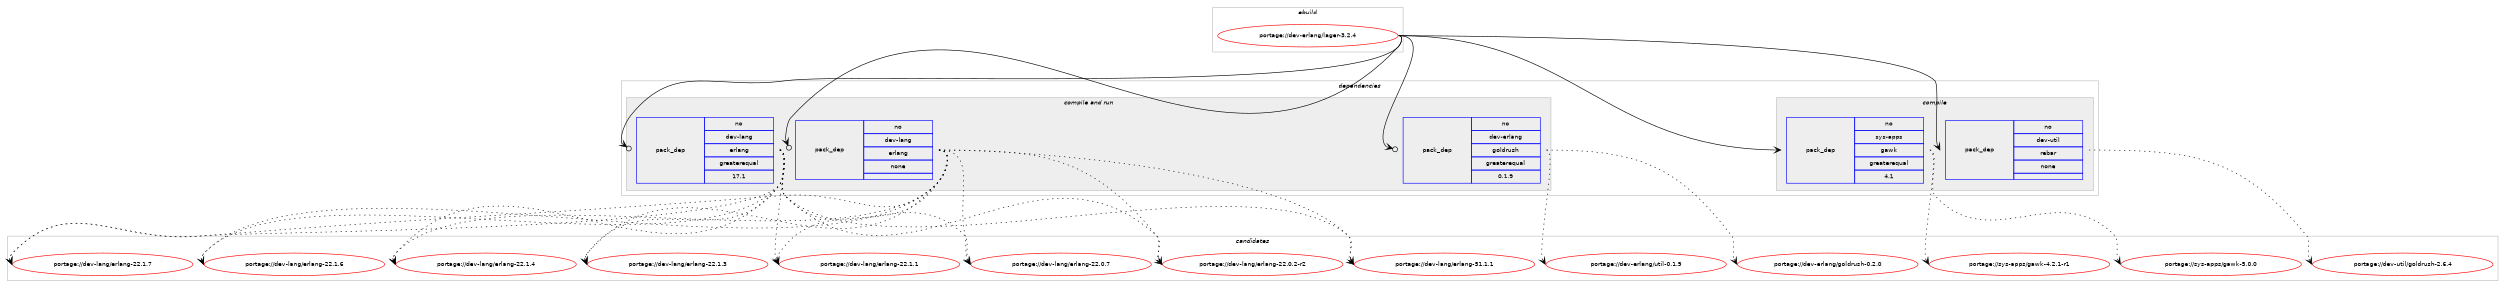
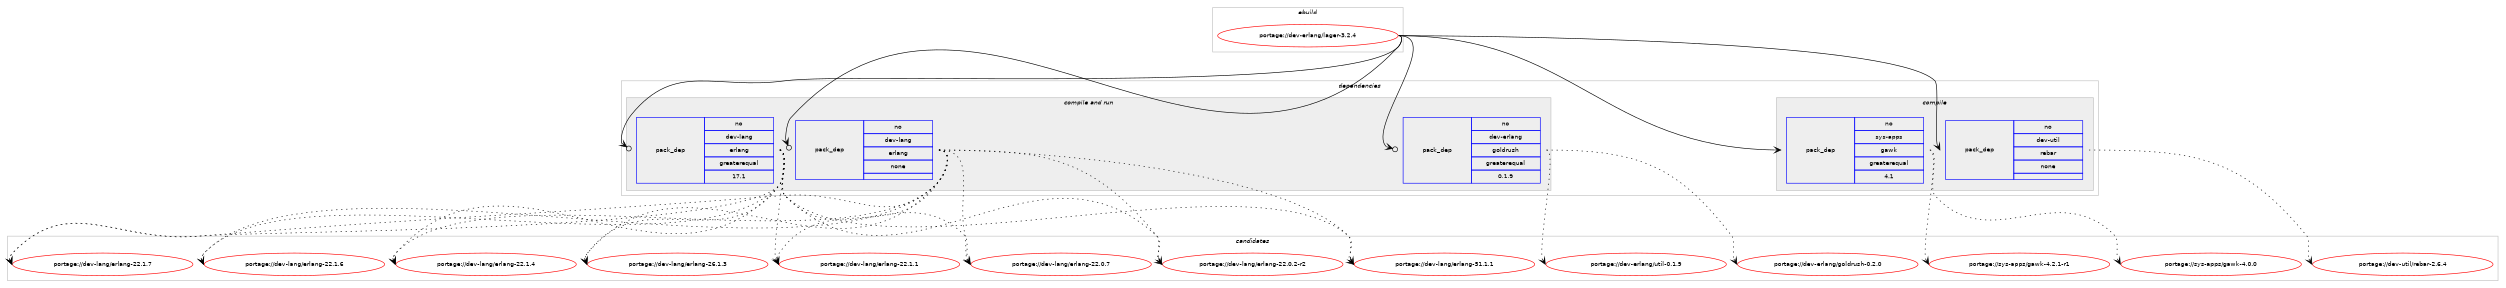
(678, 264) -> (678, 264)
(2211, 264) -> (2211, 264)
(2403, 264) -> (2403, 264)
